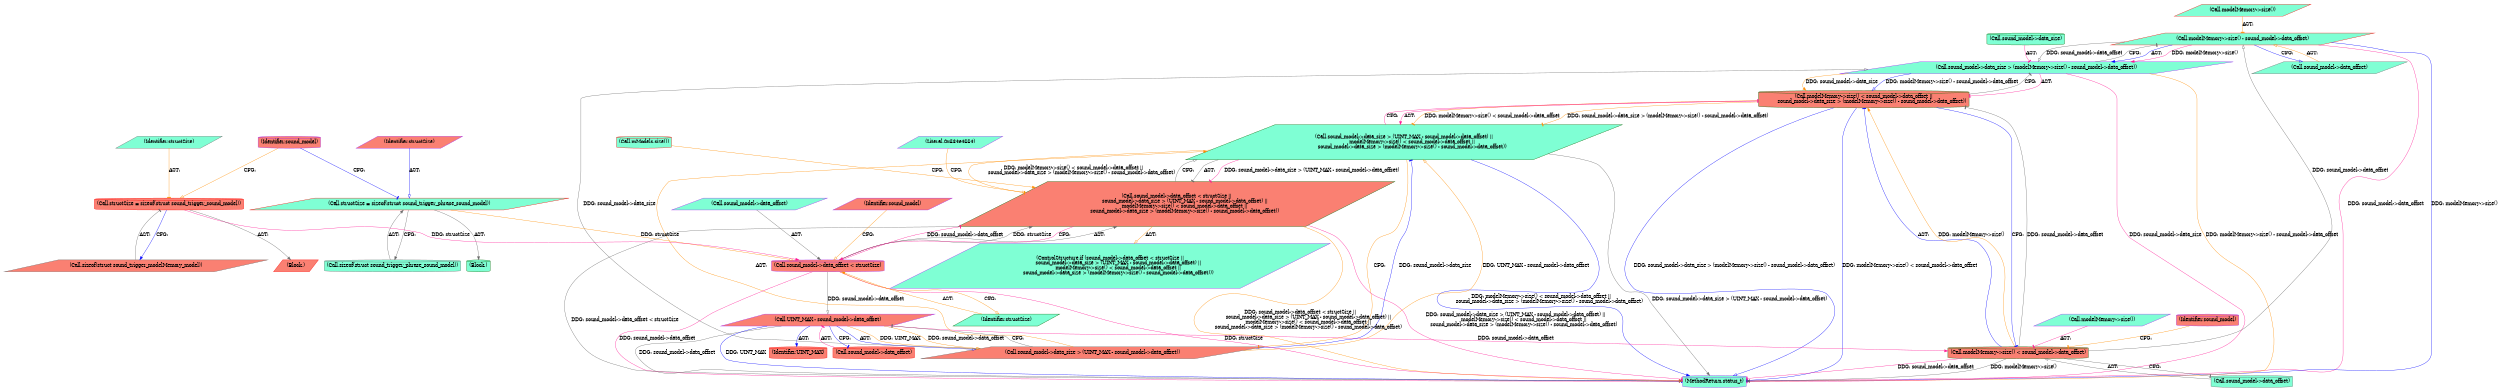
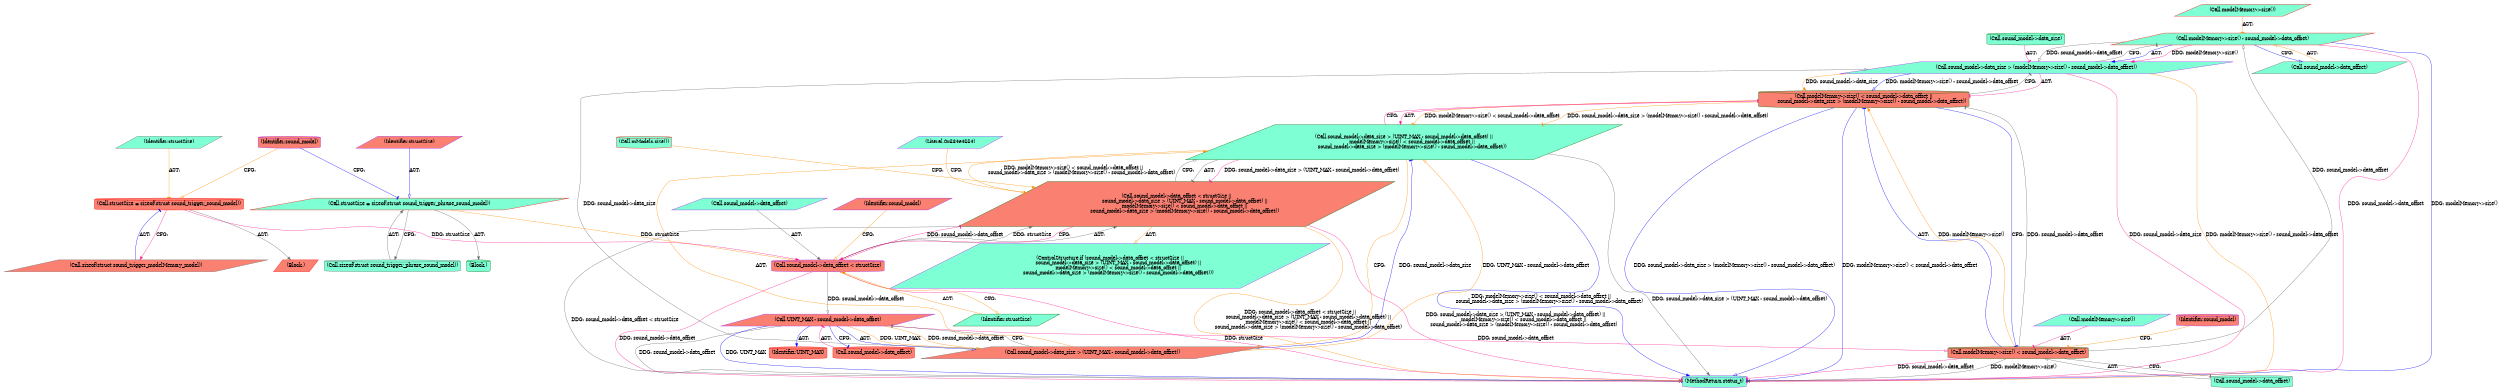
(140, 232) -> (140, 232)
(155, 234) -> (155, 234)
(1418, 340) -> (1418, 340)
